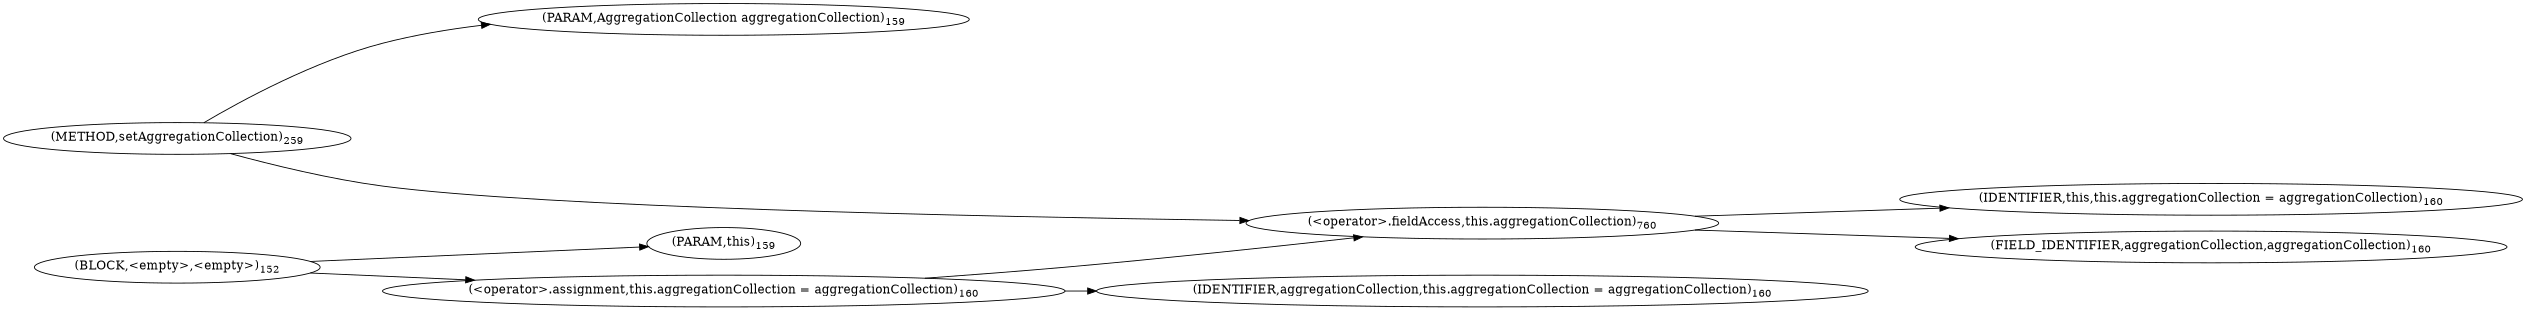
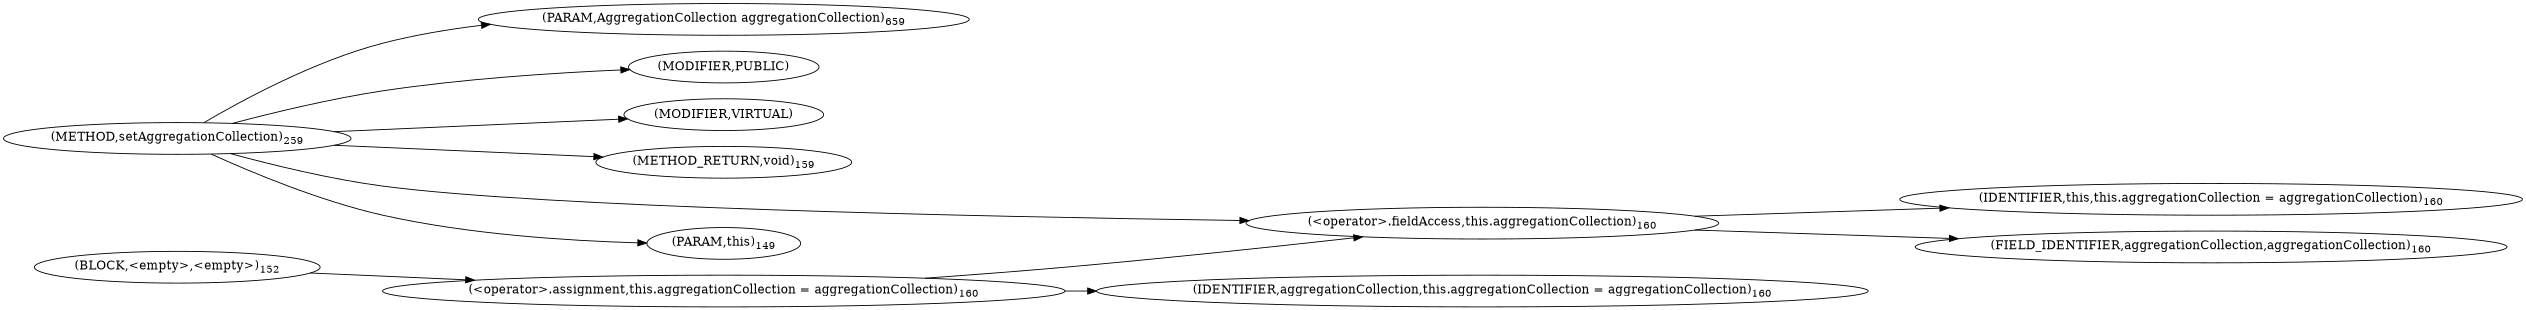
(895, 18) -> (895, 18)
none -> (724, 67)
none -> (724, 115)
none -> (724, 162)
(1647, 222) -> (1647, 222)
(766, 242) -> (766, 242)
(475, 254) -> (419, 222)
